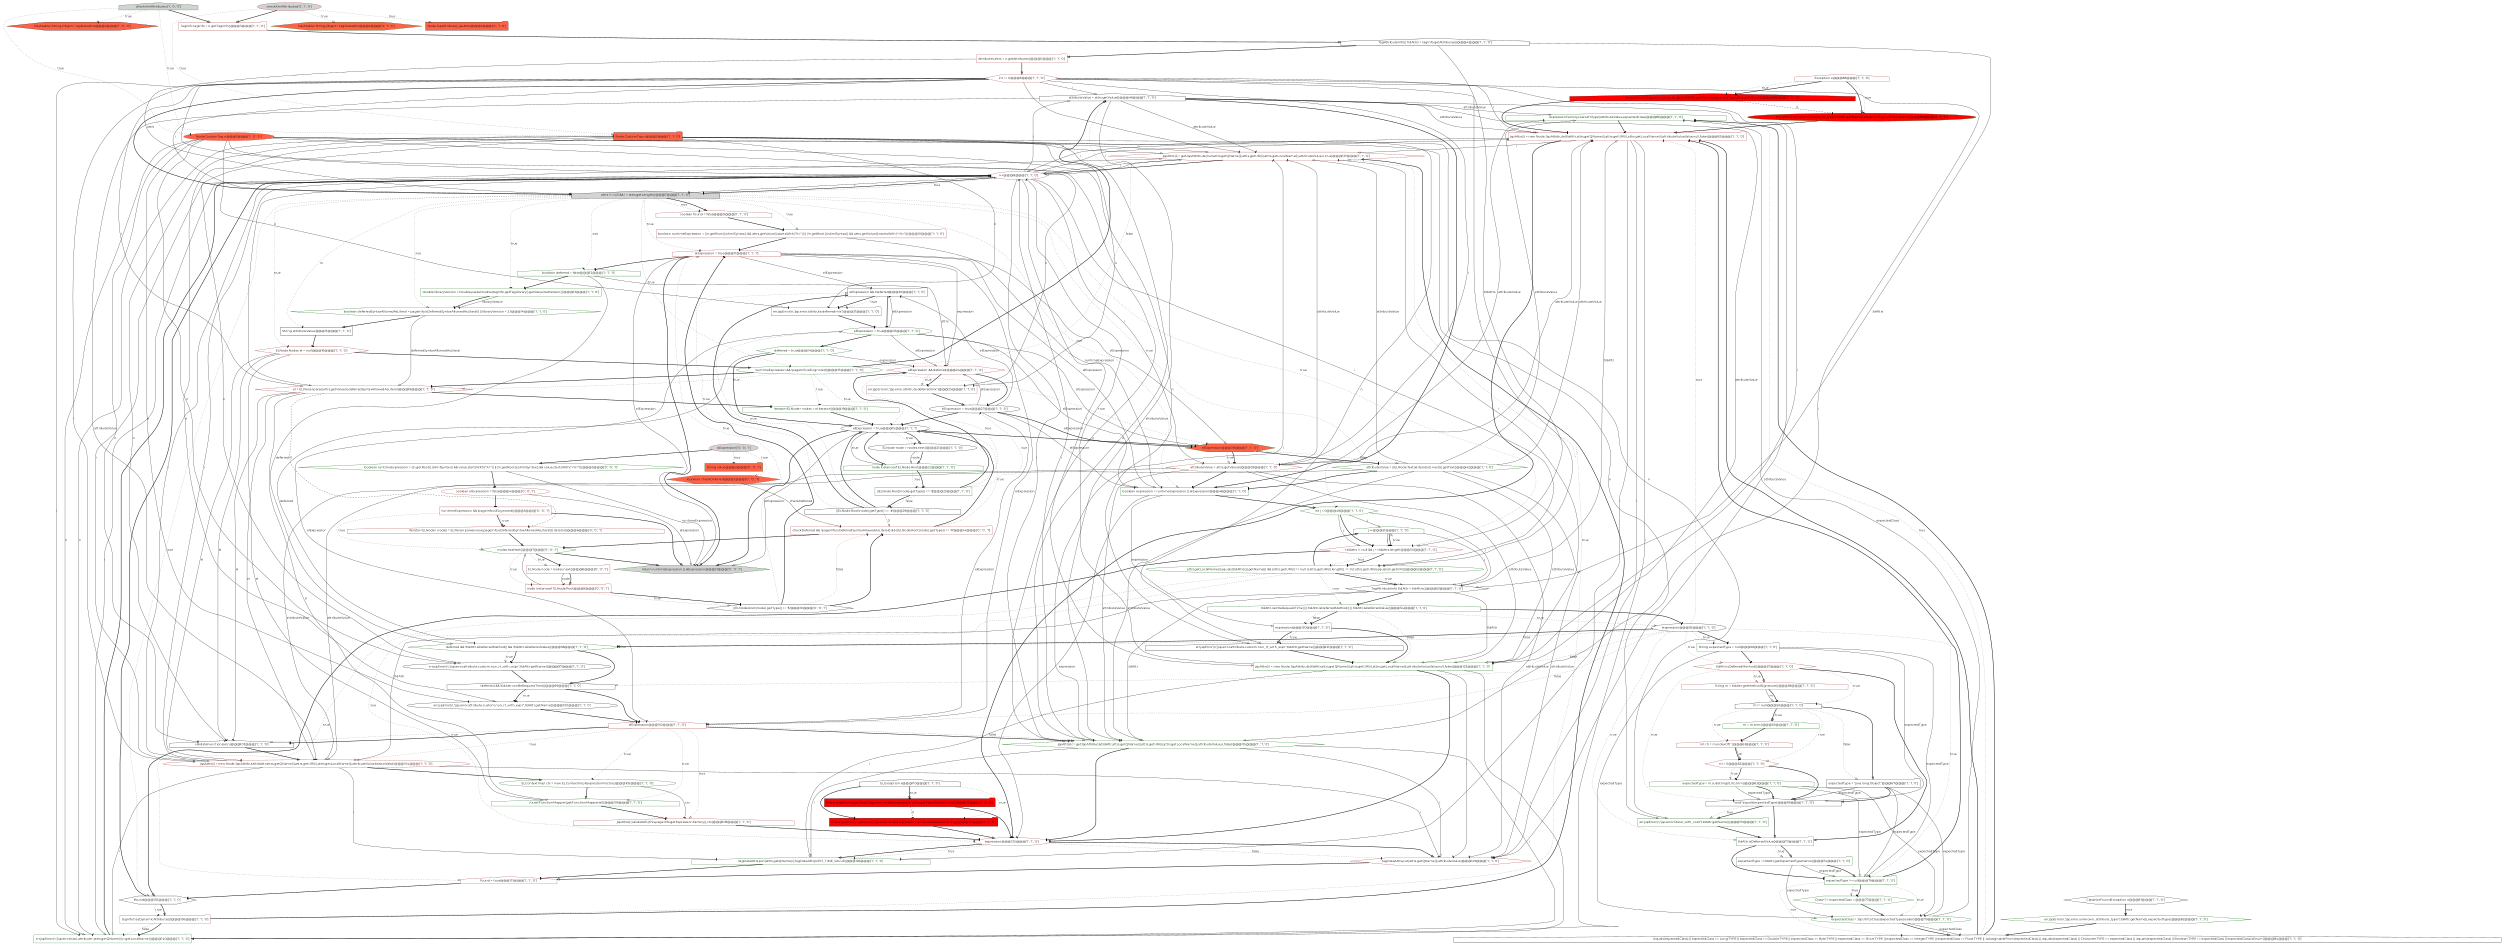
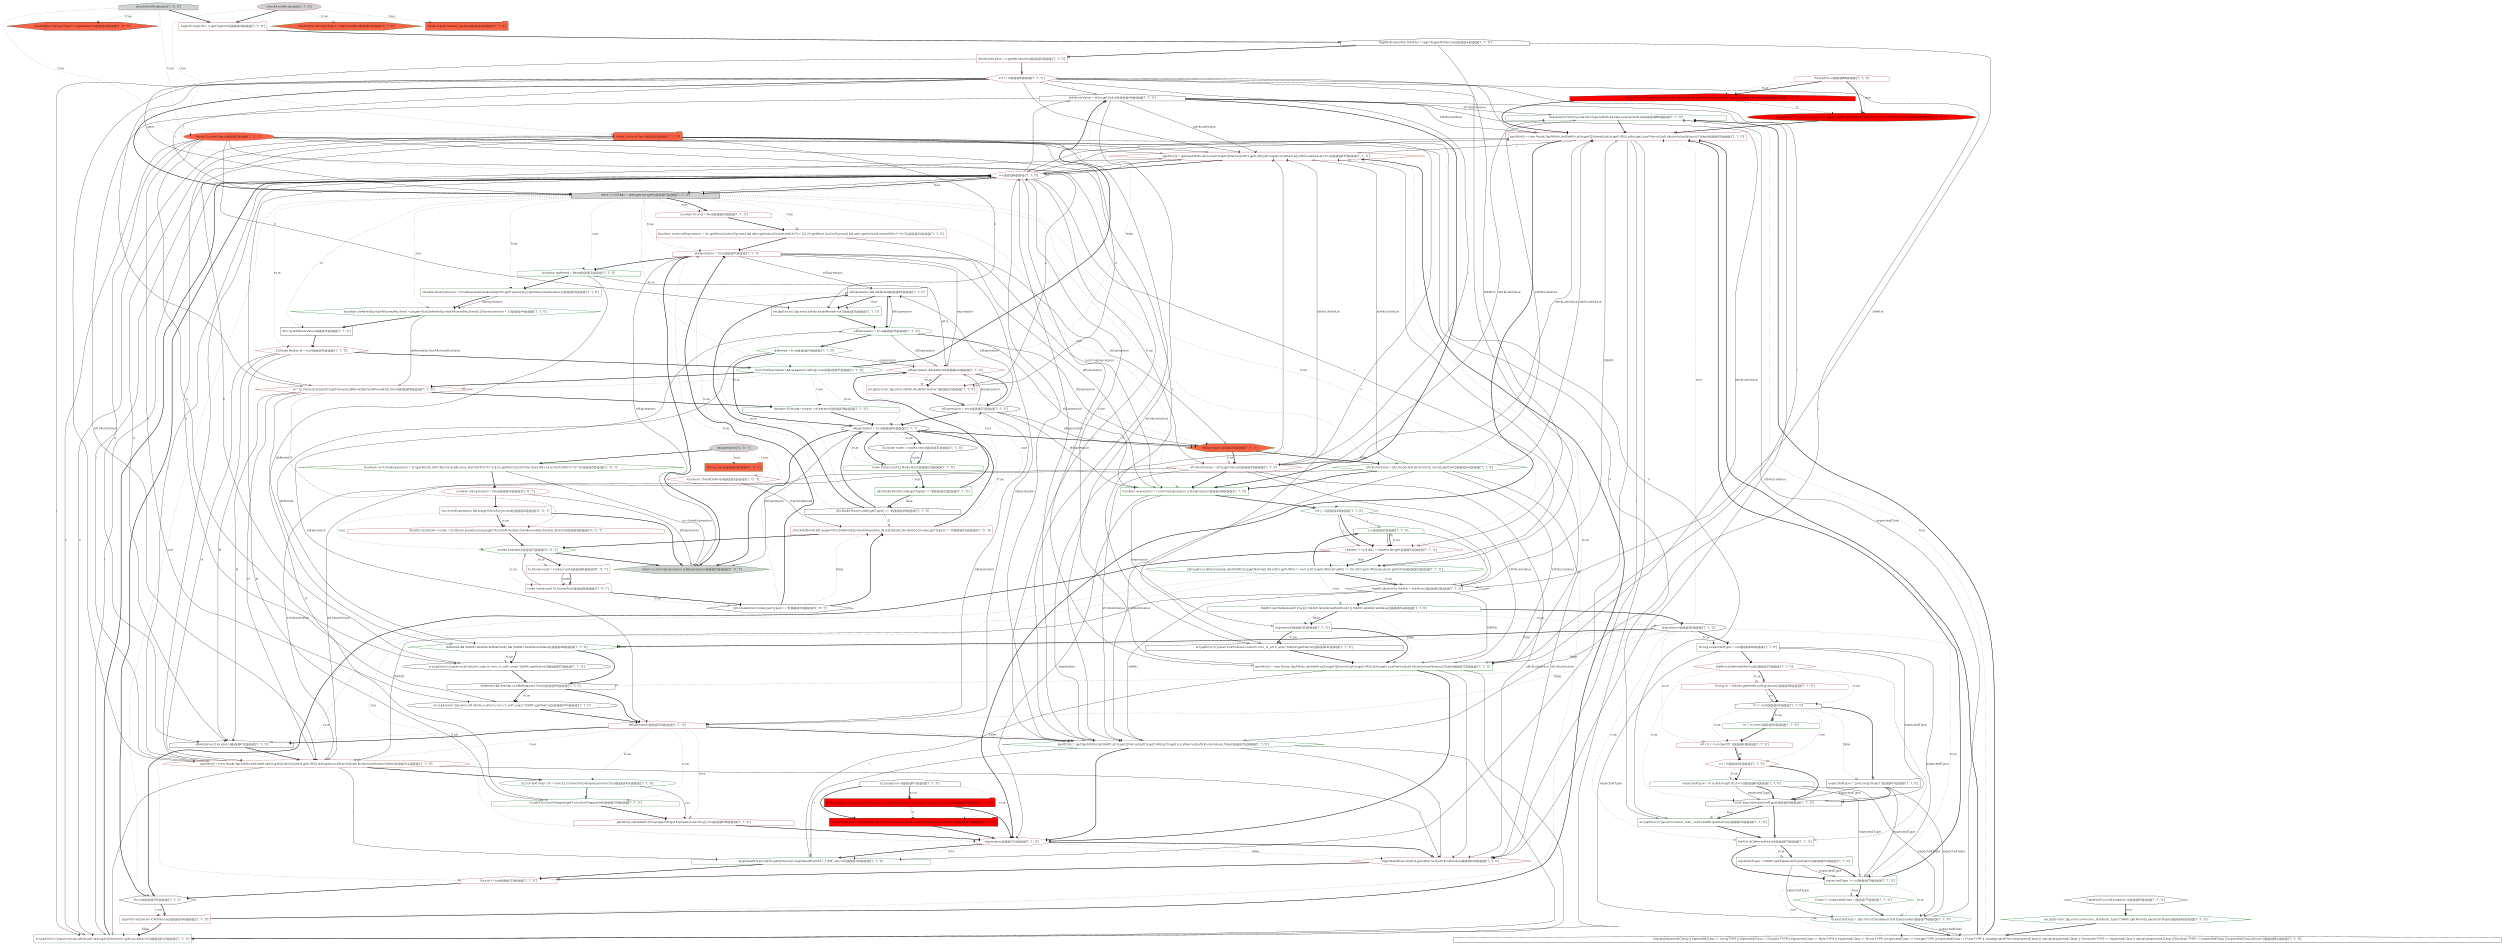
(205, 147) -> (205, 147)
(1088, 439) -> (1088, 439)
(853, 454) -> (853, 454)
(723, 479) -> (723, 479)
(1694, 655) -> (1662, 698)
(1911, 754) -> (1911, 754)
